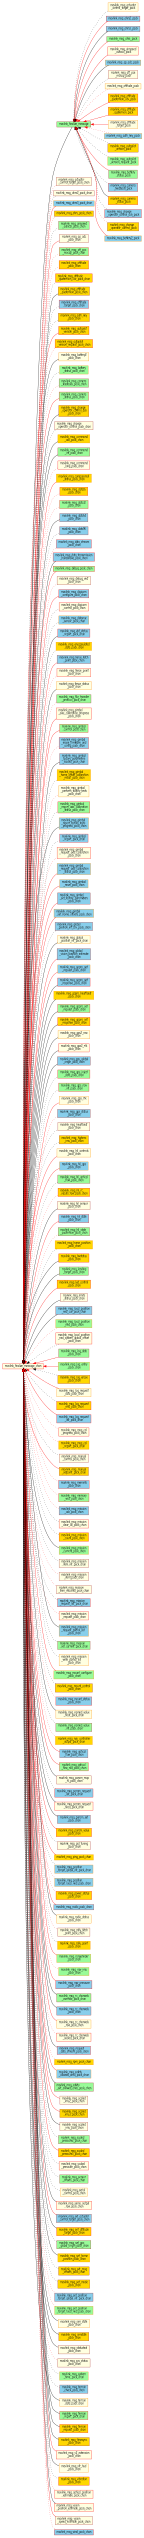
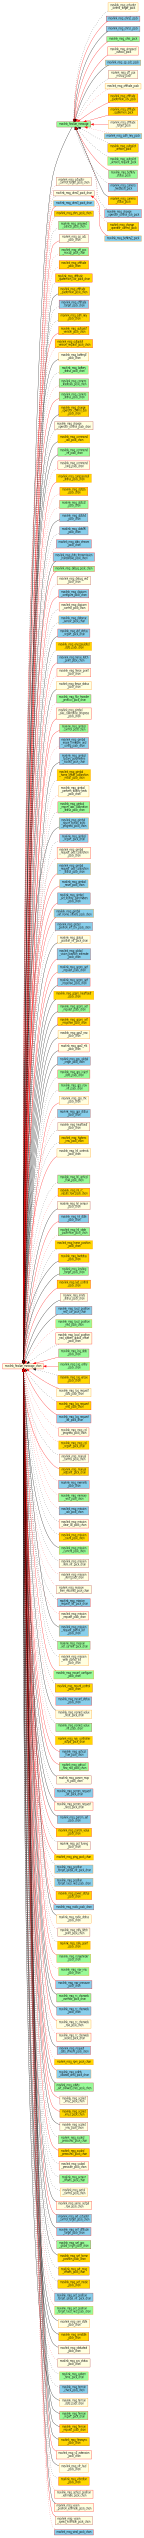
(95, 208) -> (99, 217)
(74, 1166) -> none
(74, 2232) -> (74, 2232)
